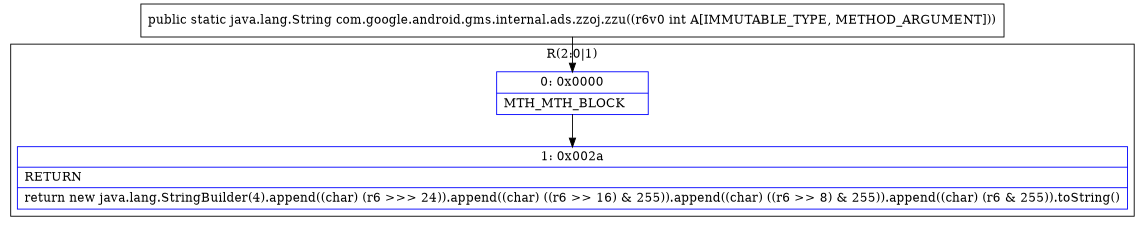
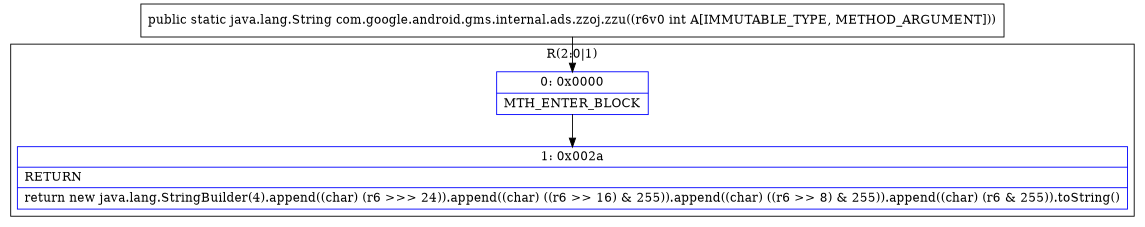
(564, 103) -> (572, 103)
